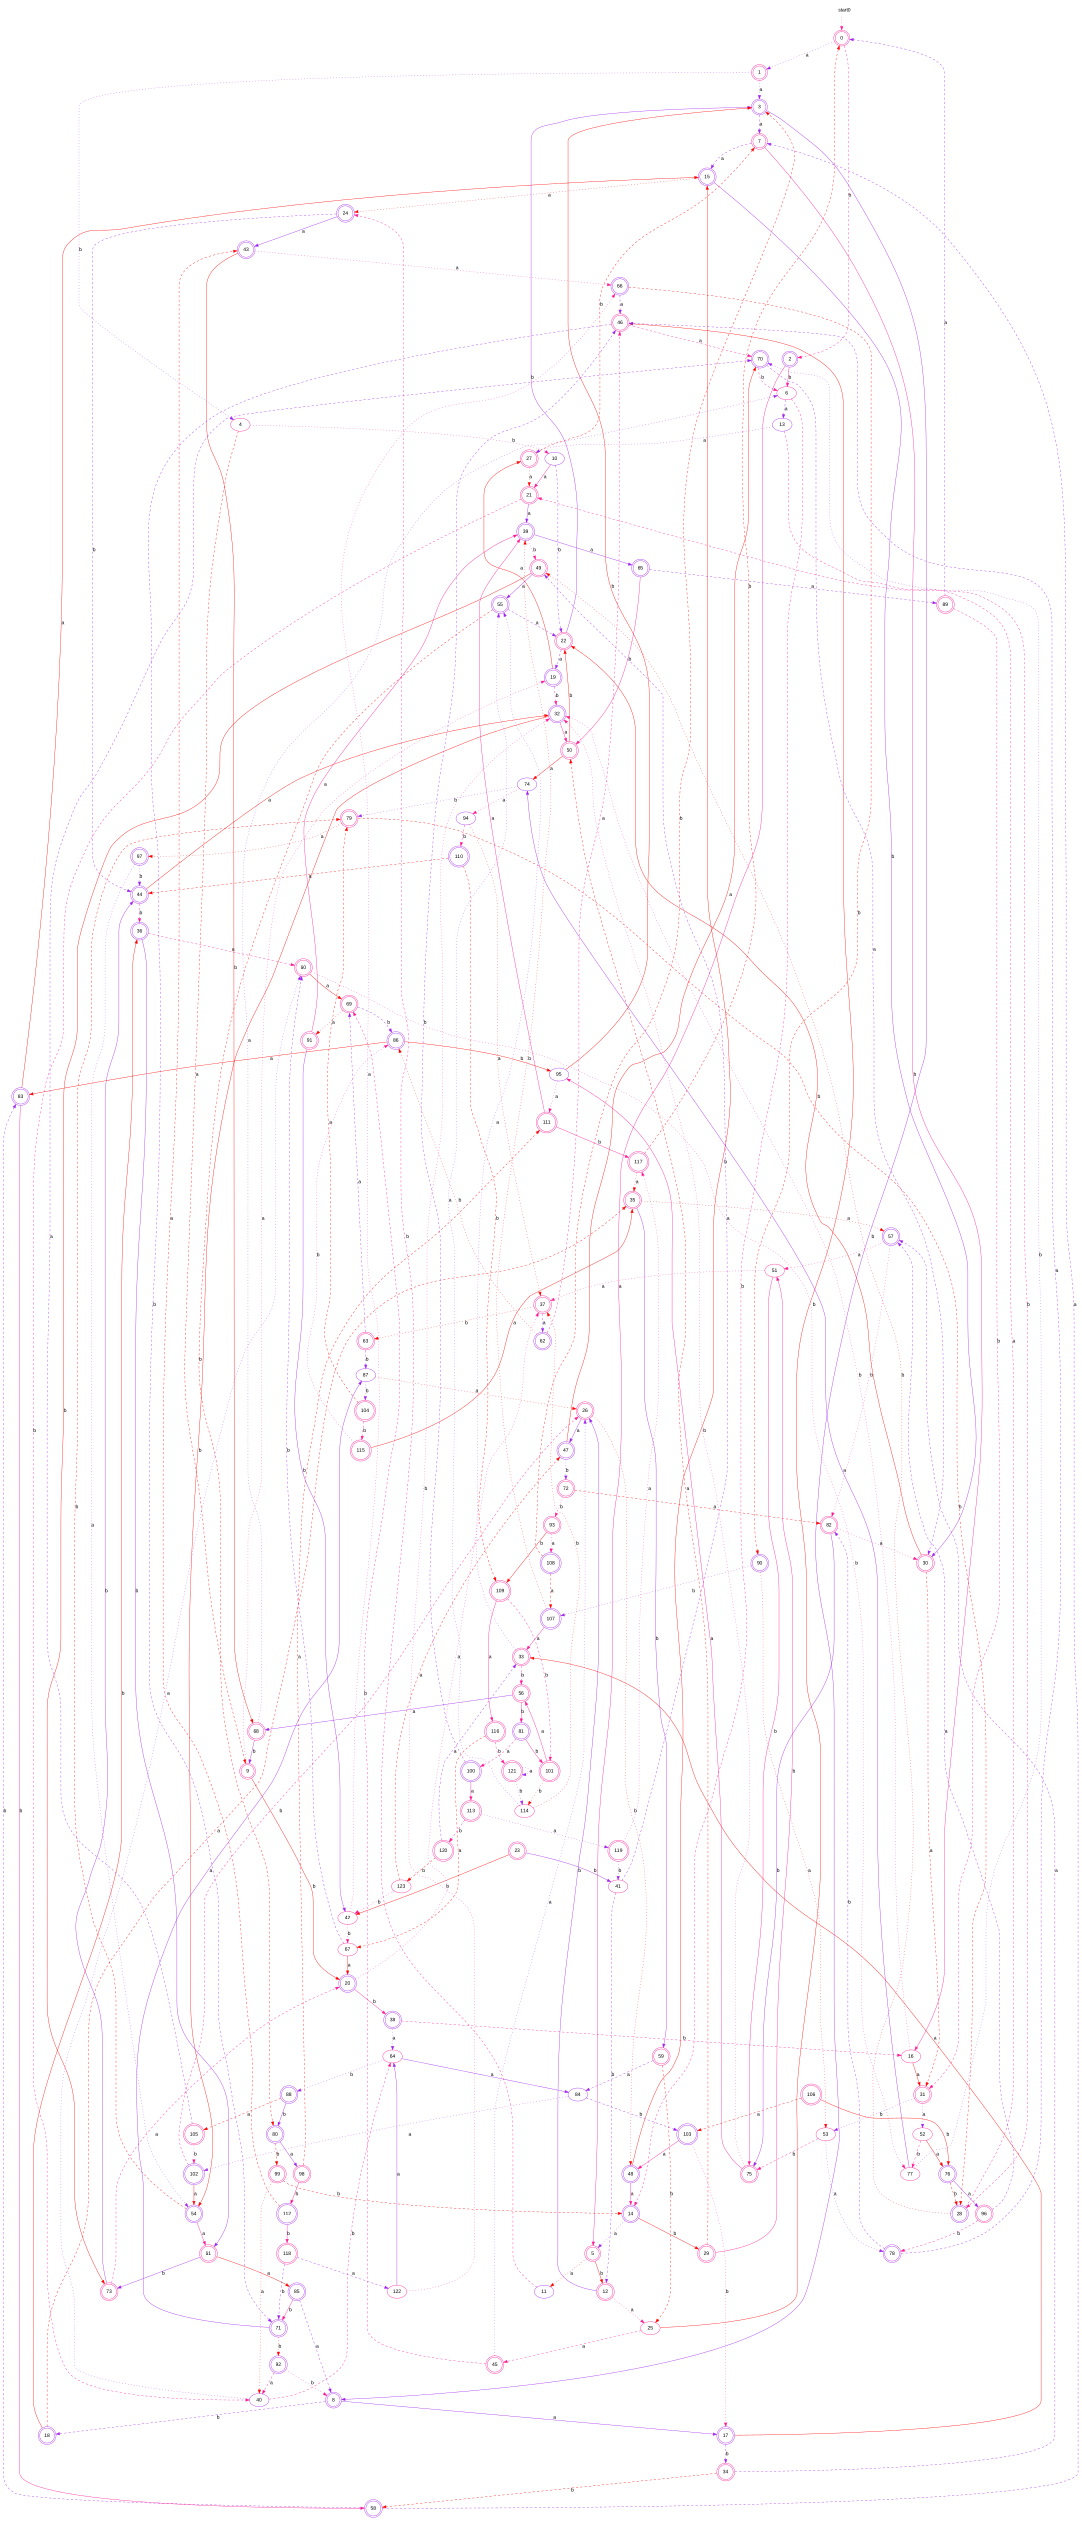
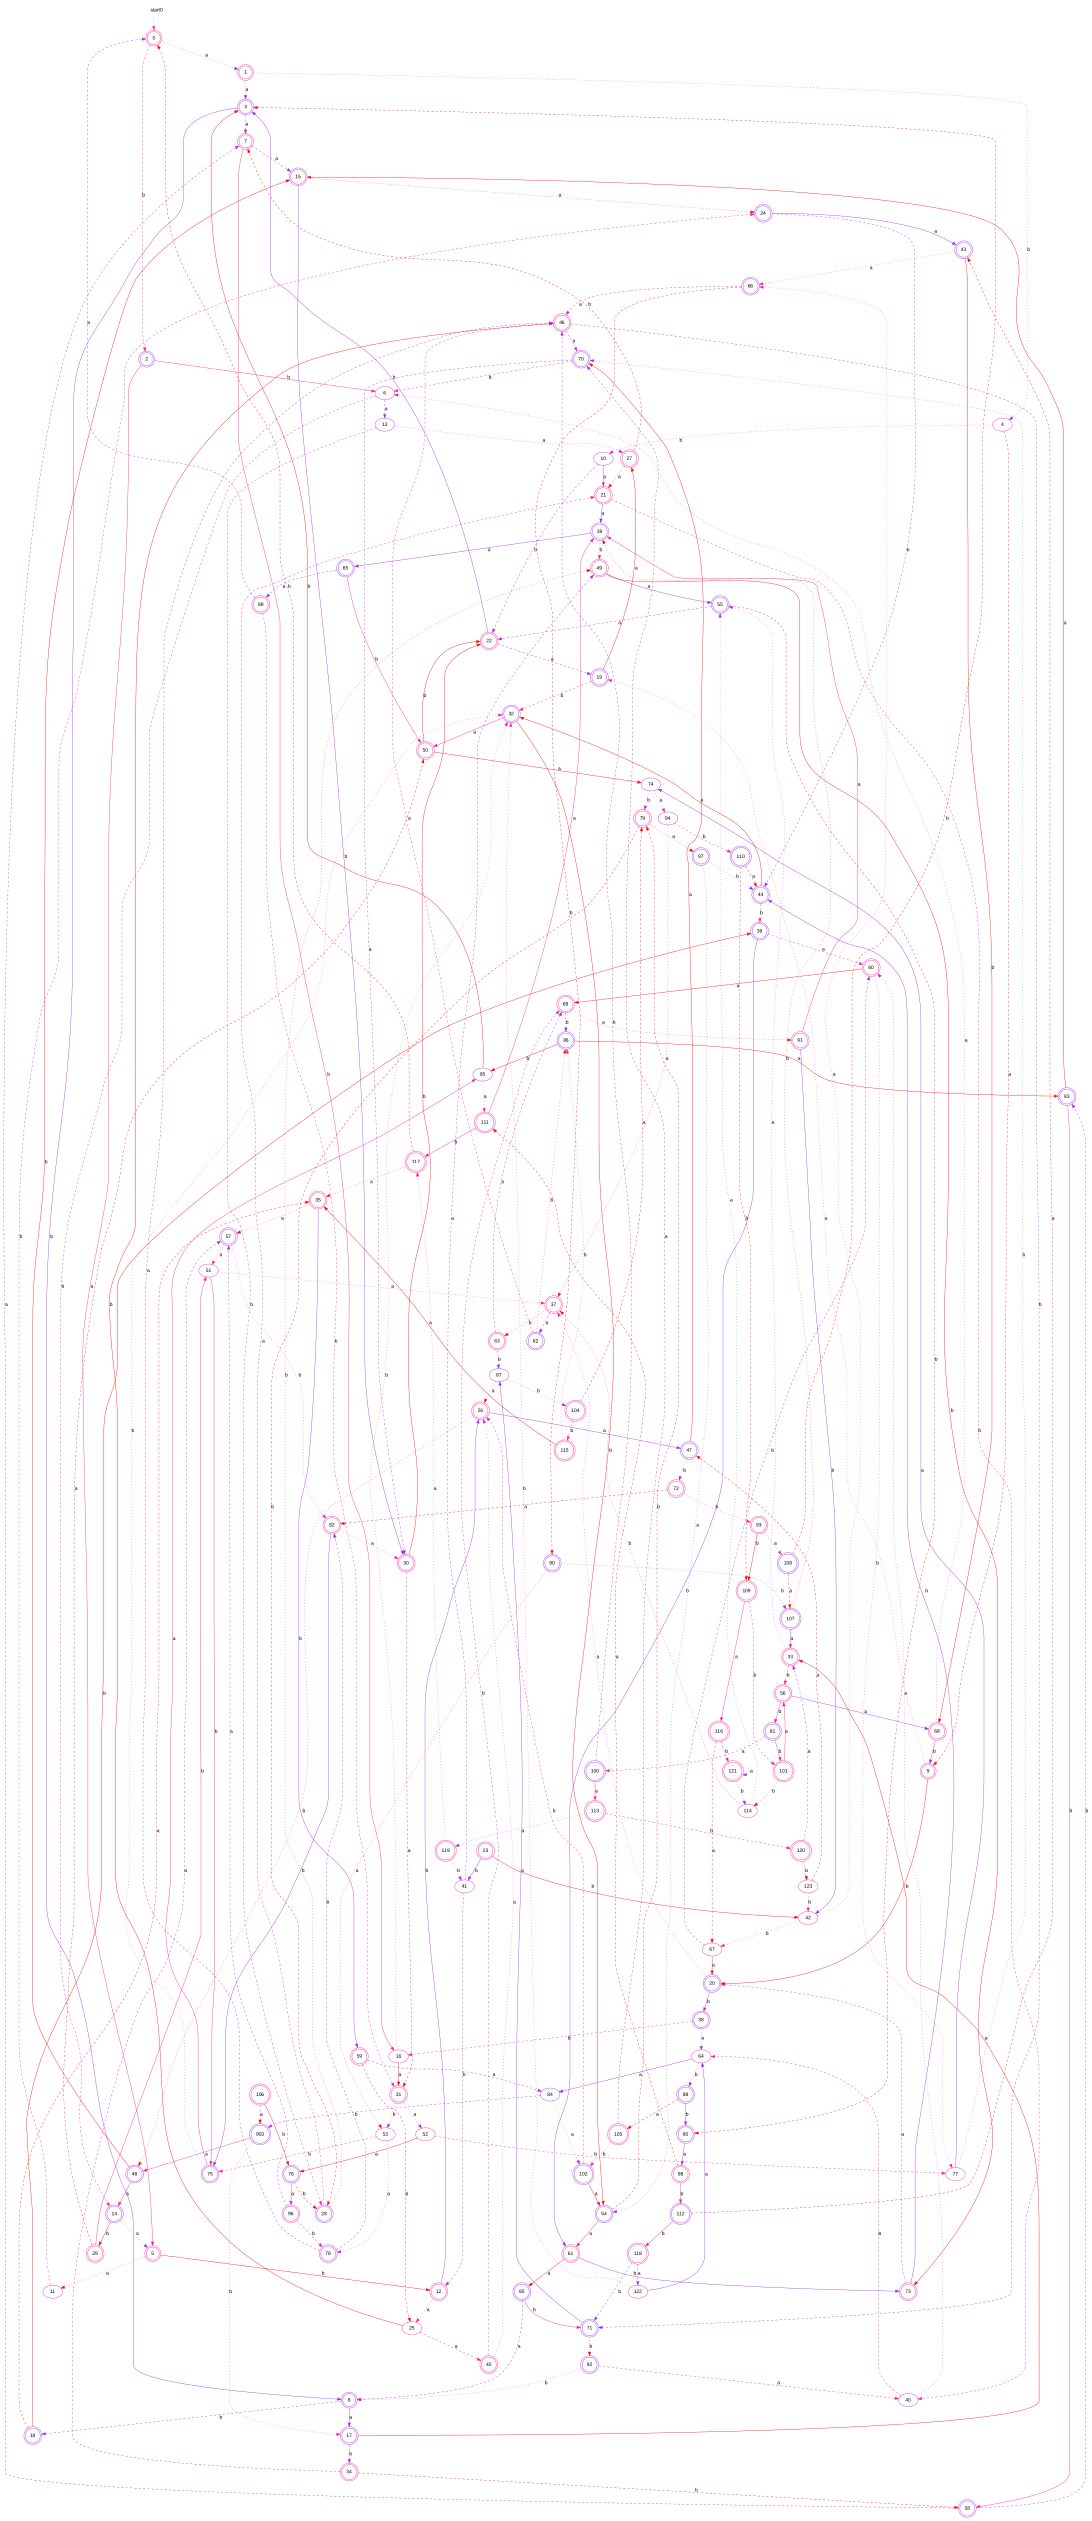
(687, 2134) -> (260, 2134)
(277, 2174) -> none
(749, 2174) -> (210, 2174)
